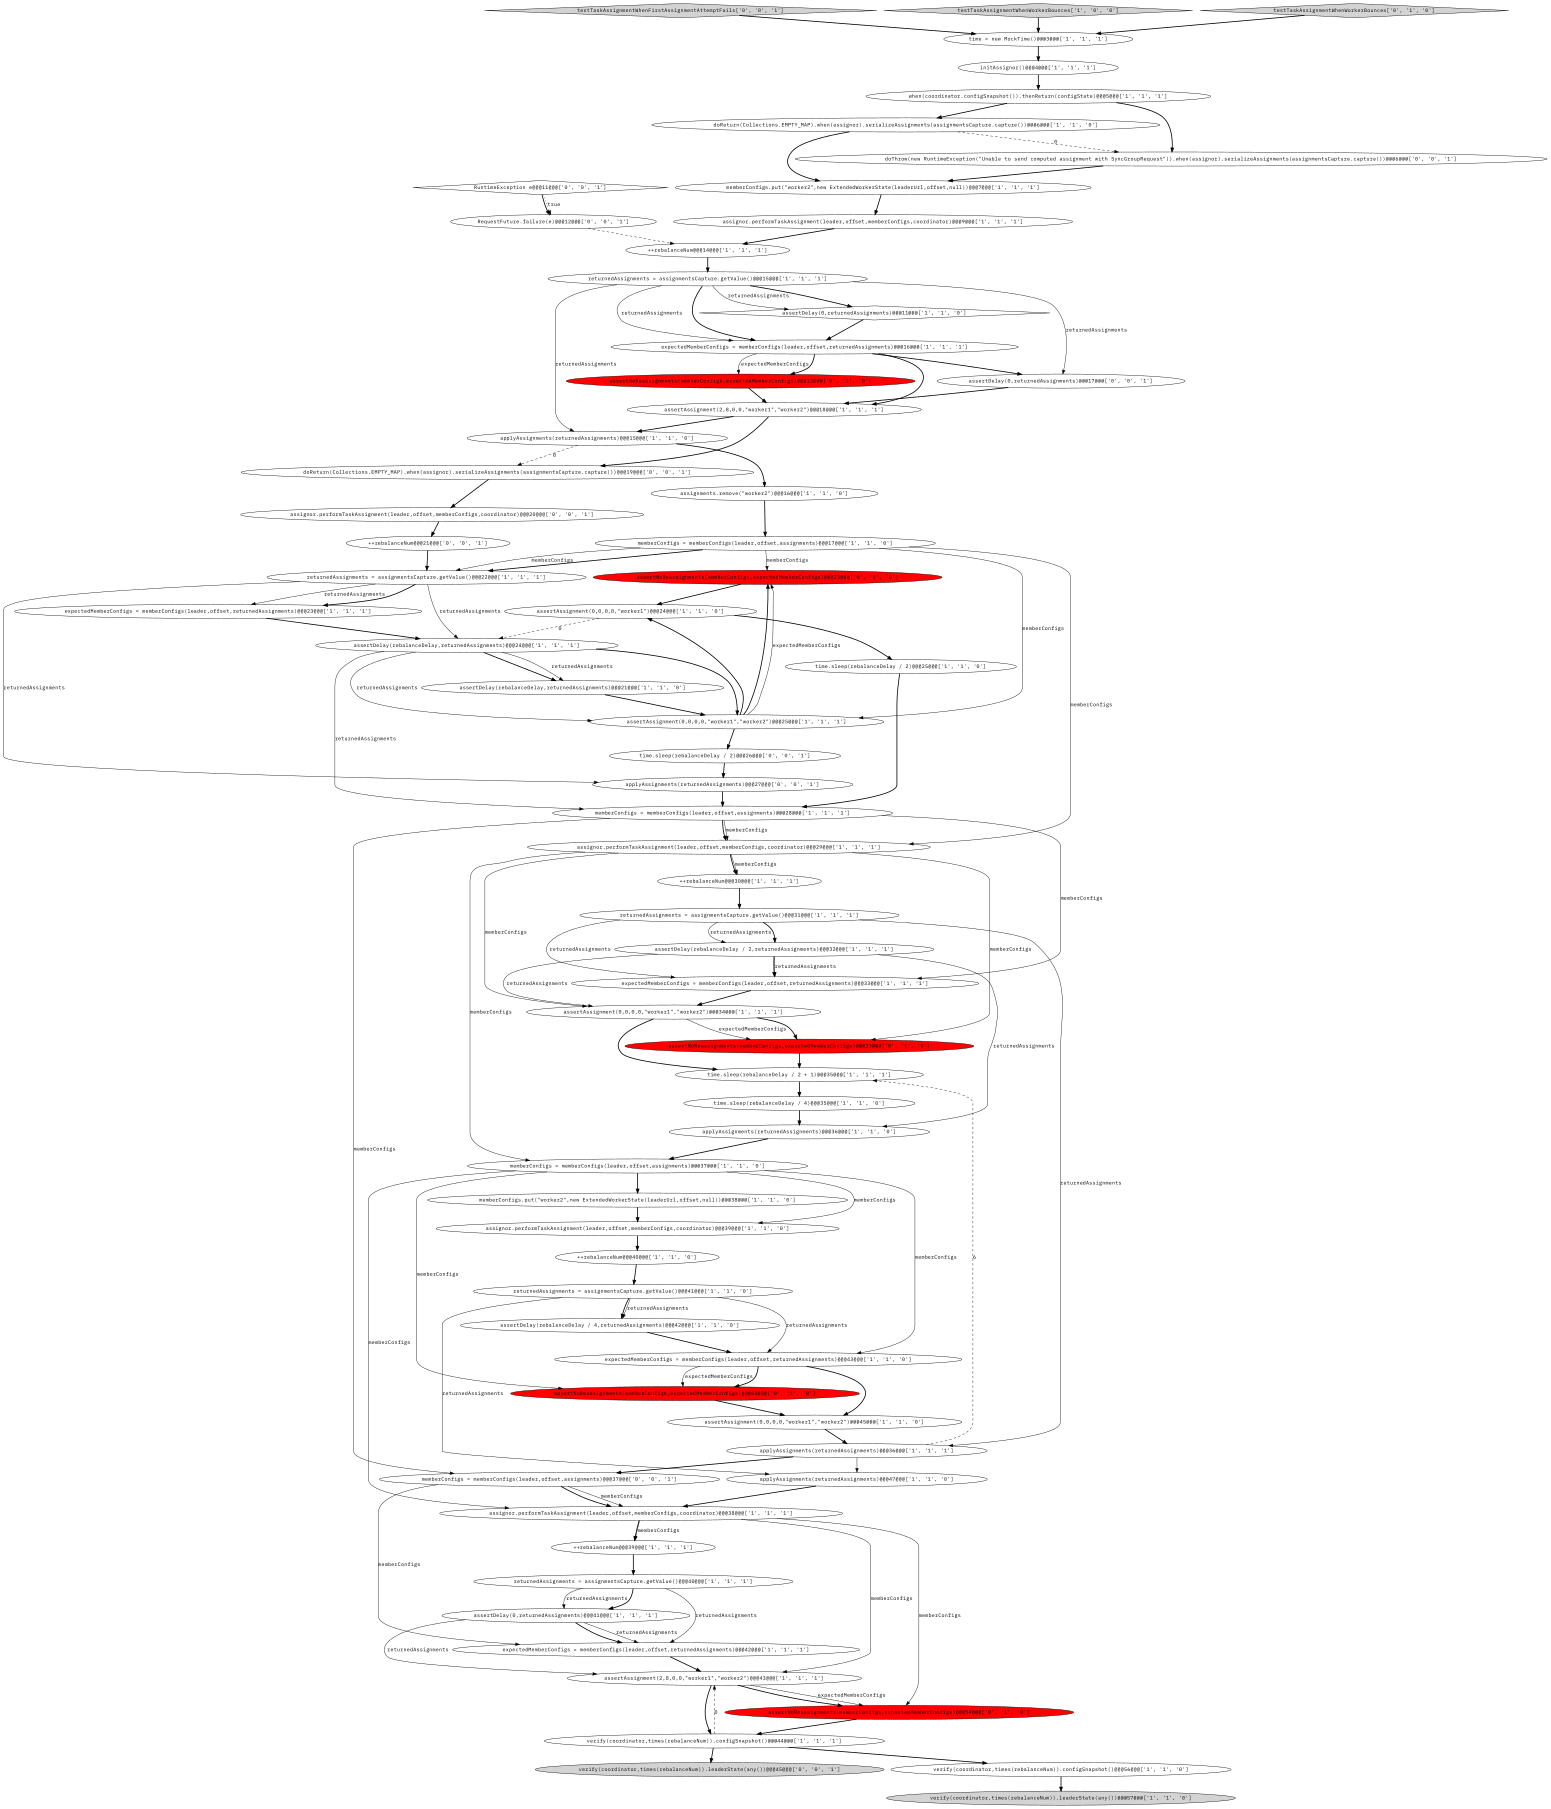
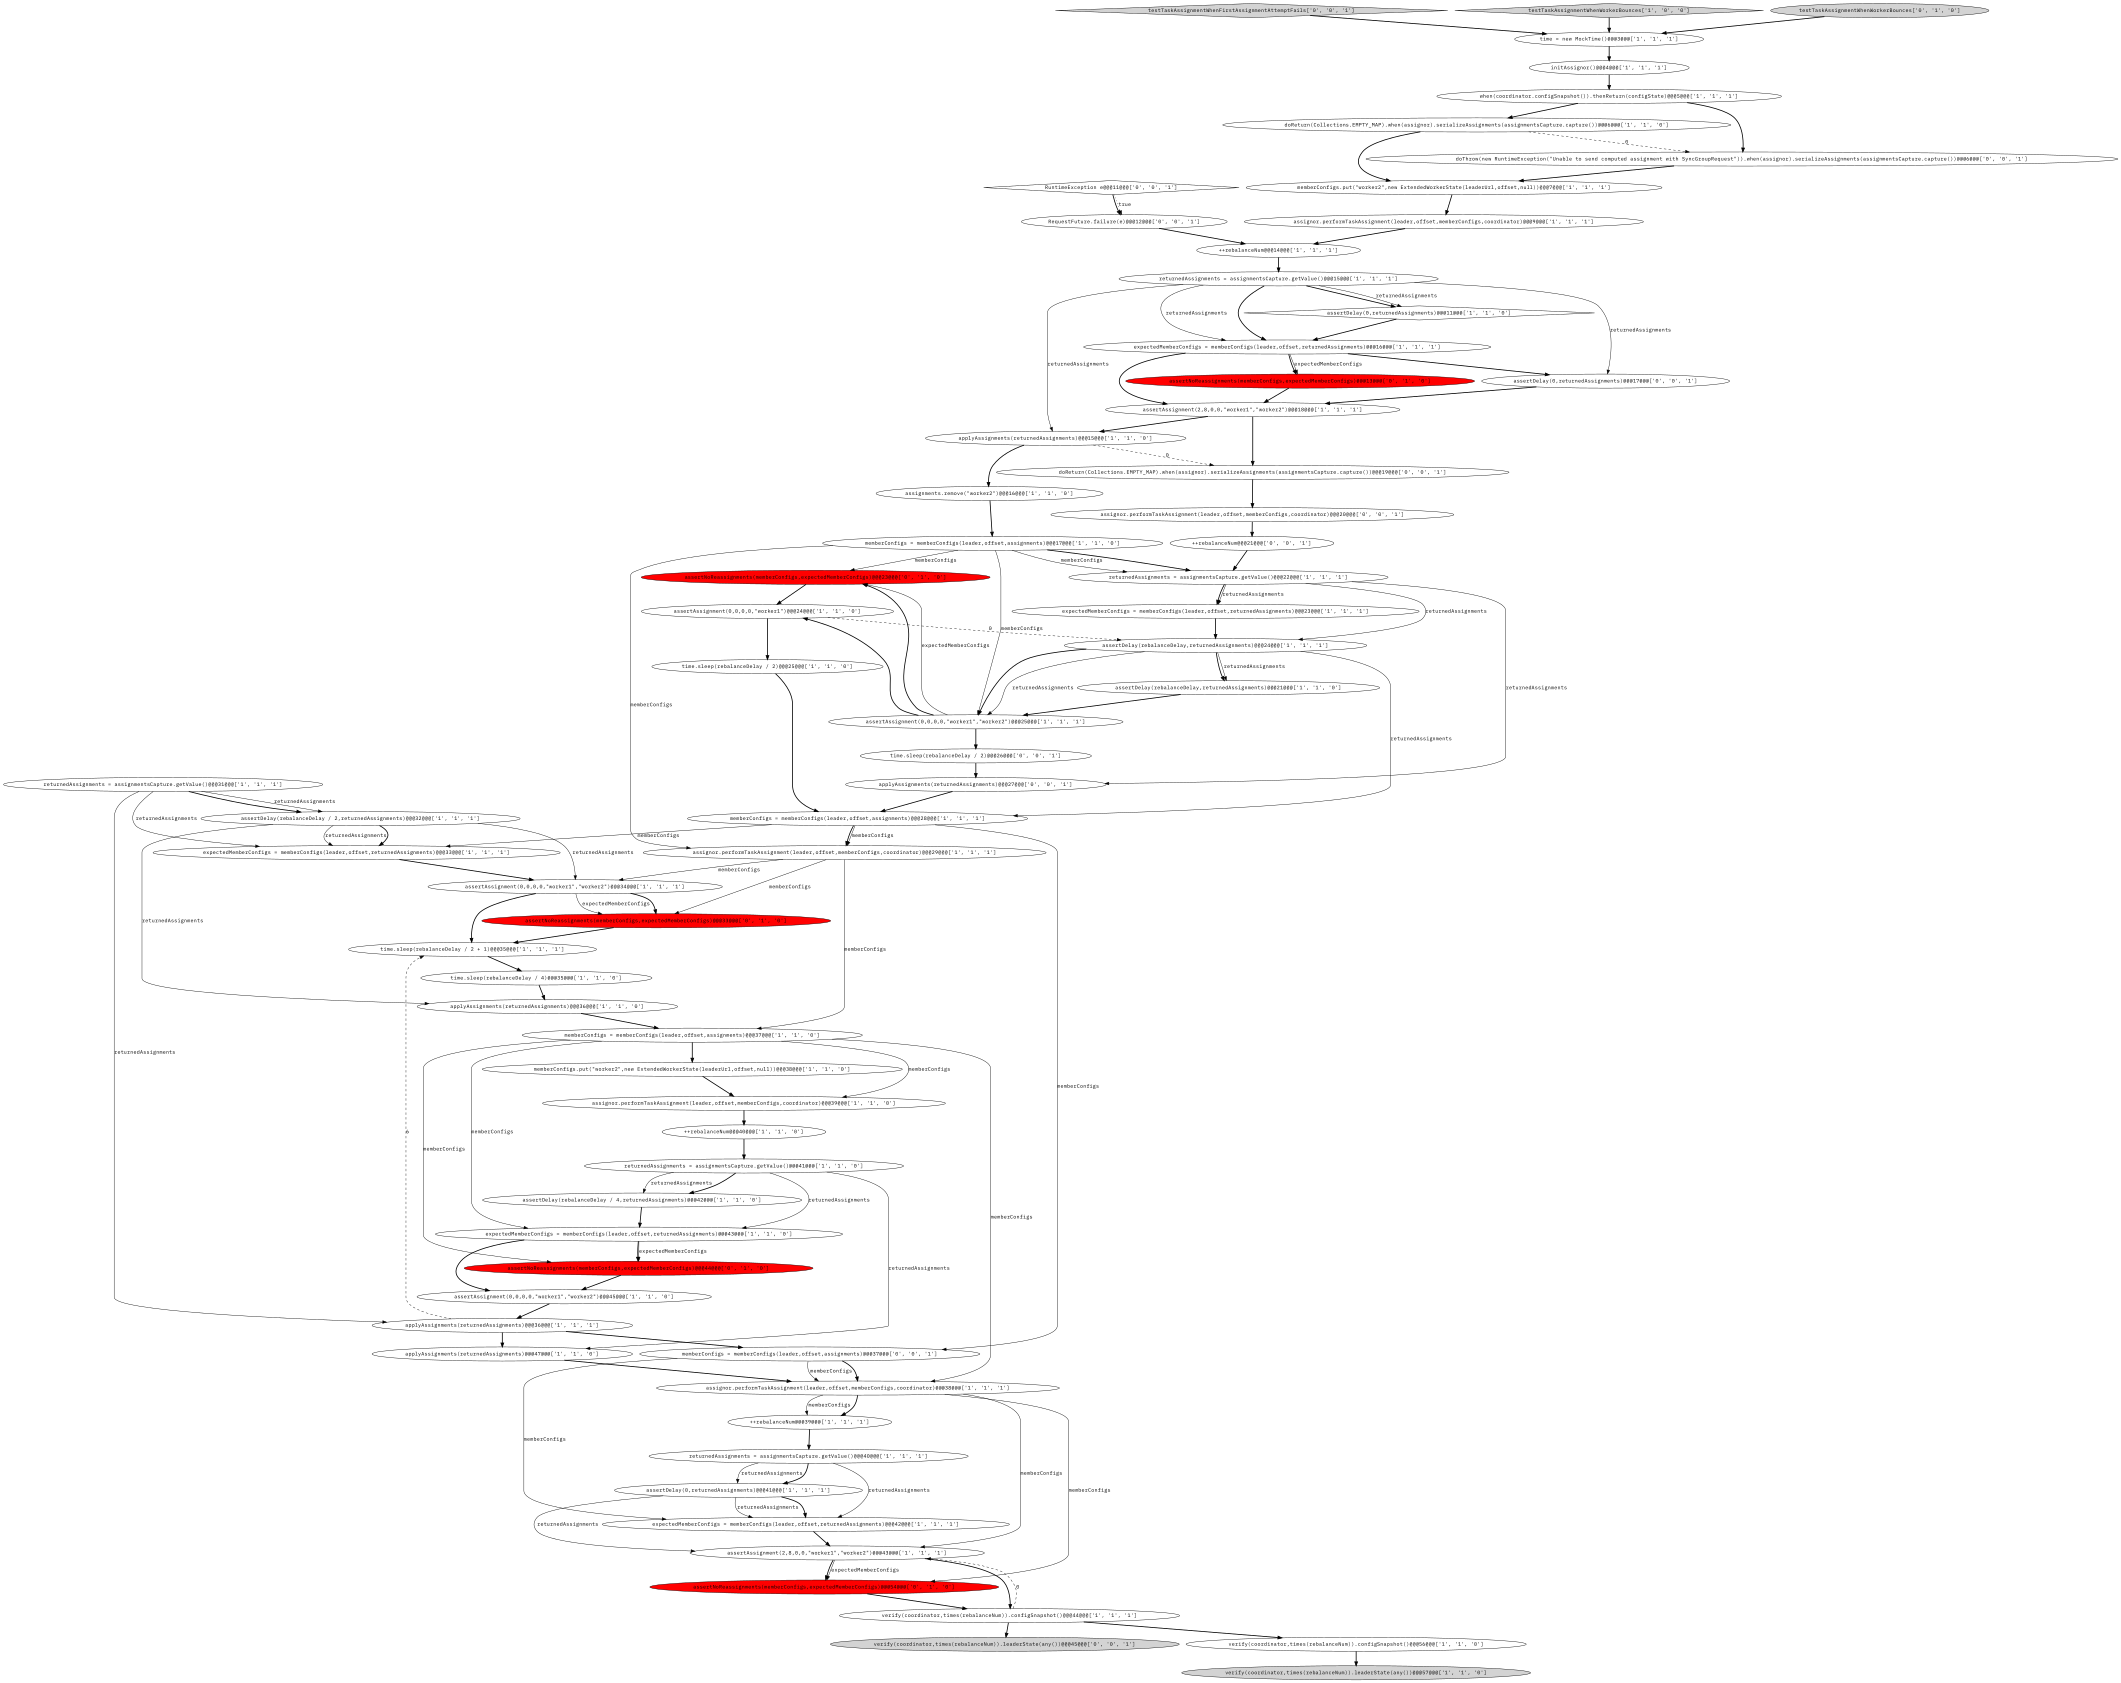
(1354, 11) -> (1880, 11)
(629, 236) -> (1200, 236)
(739, 881) -> none
(857, 1463) -> (502, 1338)
